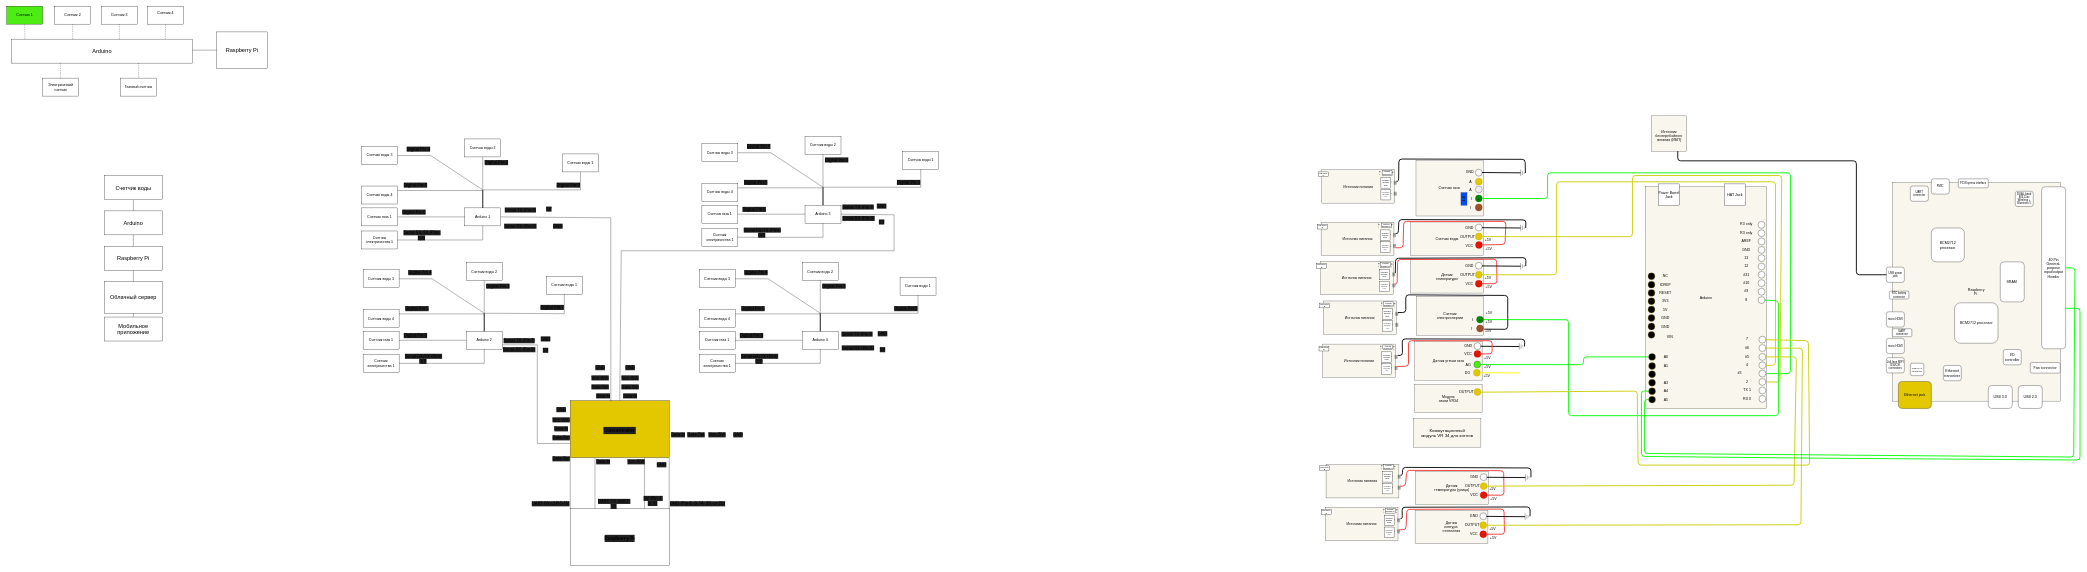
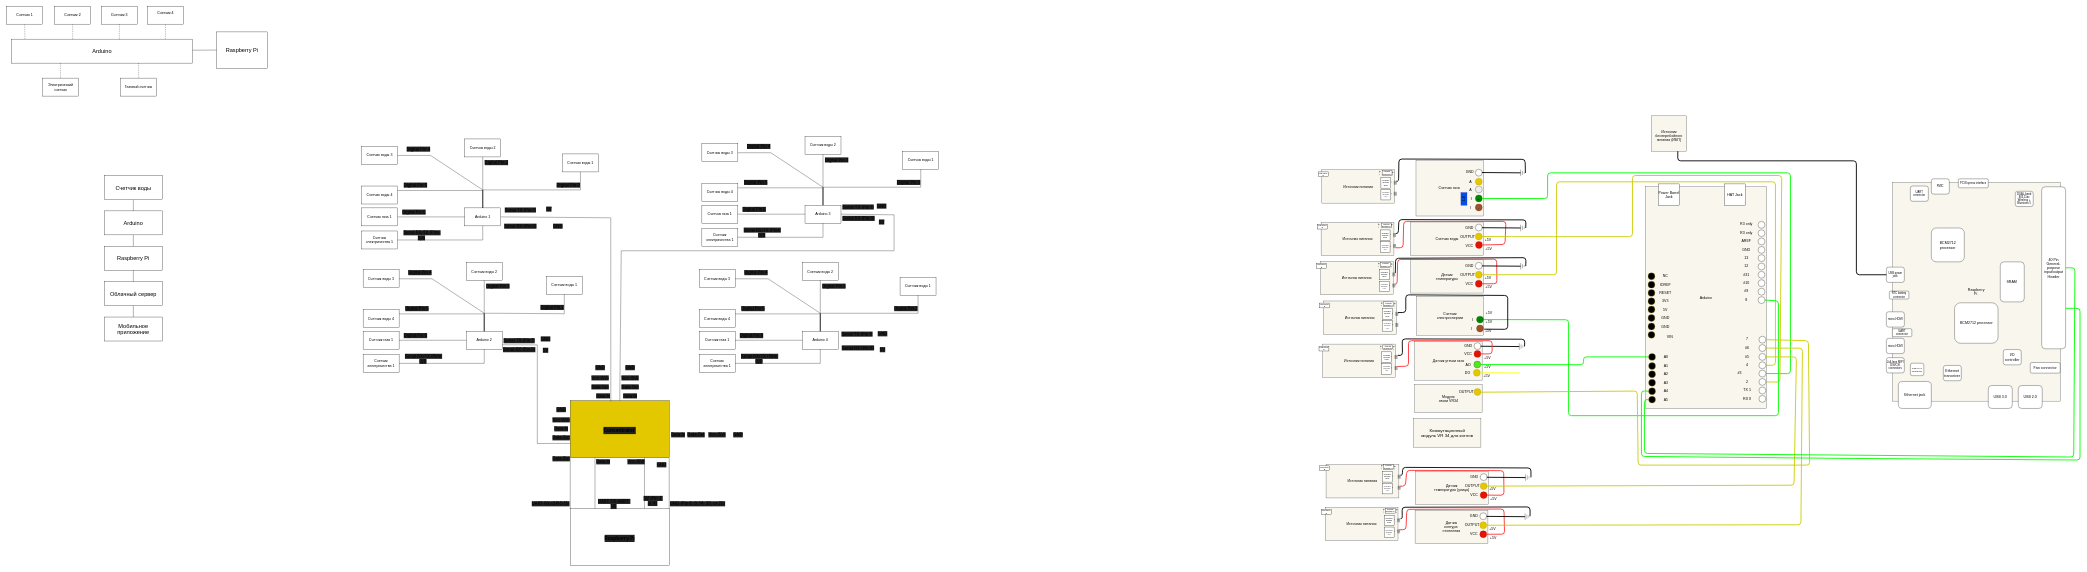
(24, 15) -> (24, 15)
(133, 298) -> (133, 294)
none -> (1667, 375)
(1916, 395) -> (1916, 395)
